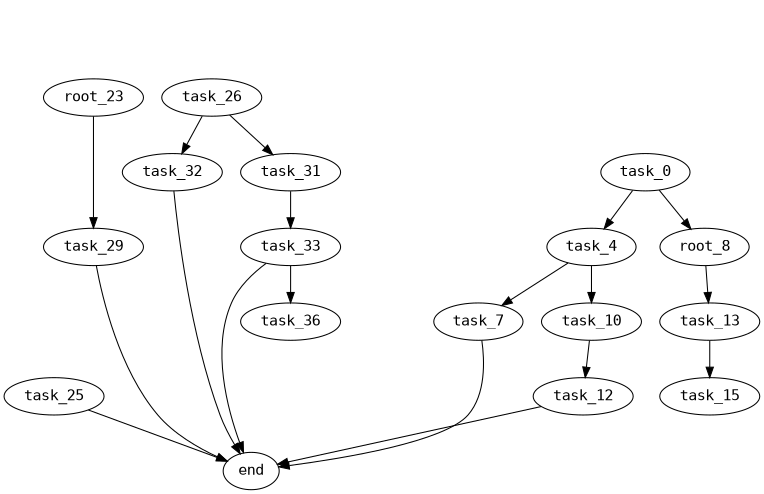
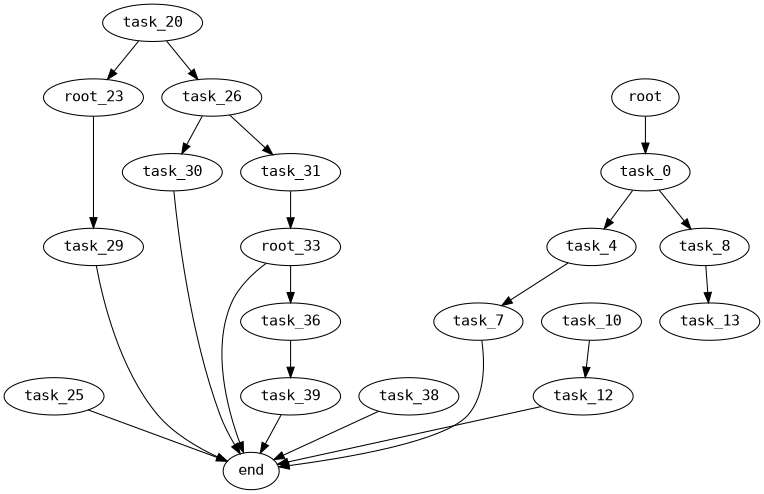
none -> (153, 23)
none -> (645, 98)
(172, 172) -> (172, 172)
(291, 247) -> (291, 247)
(705, 247) -> (705, 247)
(591, 279) -> none
none -> (291, 396)
none -> (409, 396)
(710, 396) -> none
